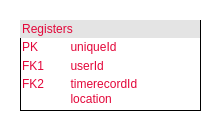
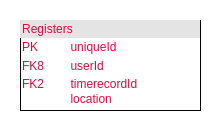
(59, 64) -> (59, 64)
